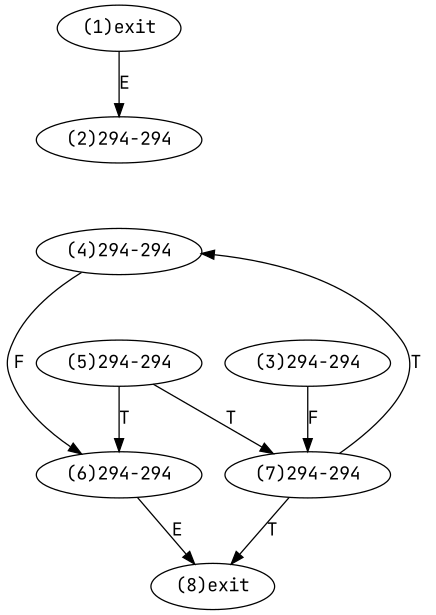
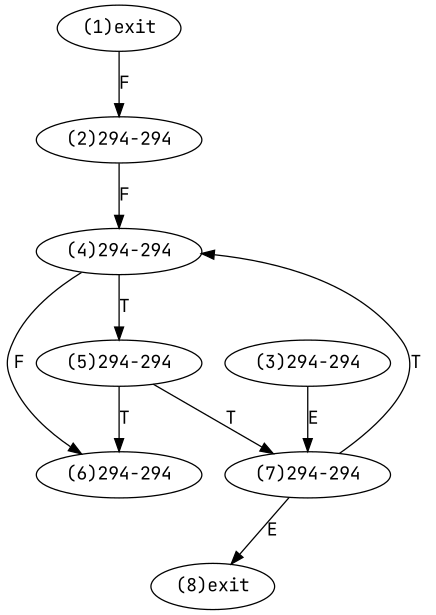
(125, 84) -> (125, 84)
none -> (119, 189)
none -> (119, 301)
(314, 419) -> (314, 419)
(162, 526) -> none
(272, 531) -> (272, 531)
